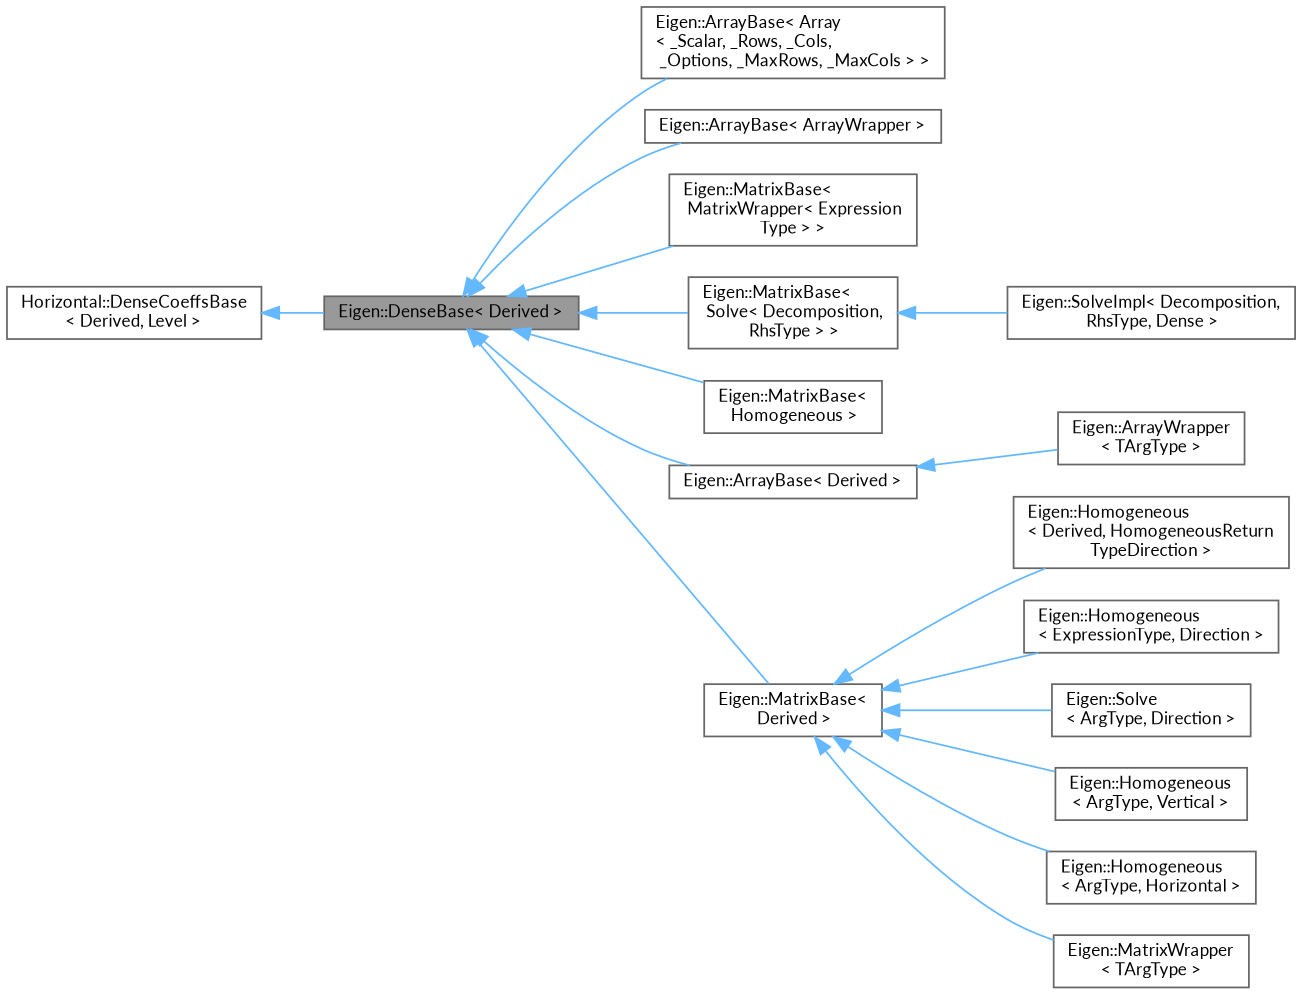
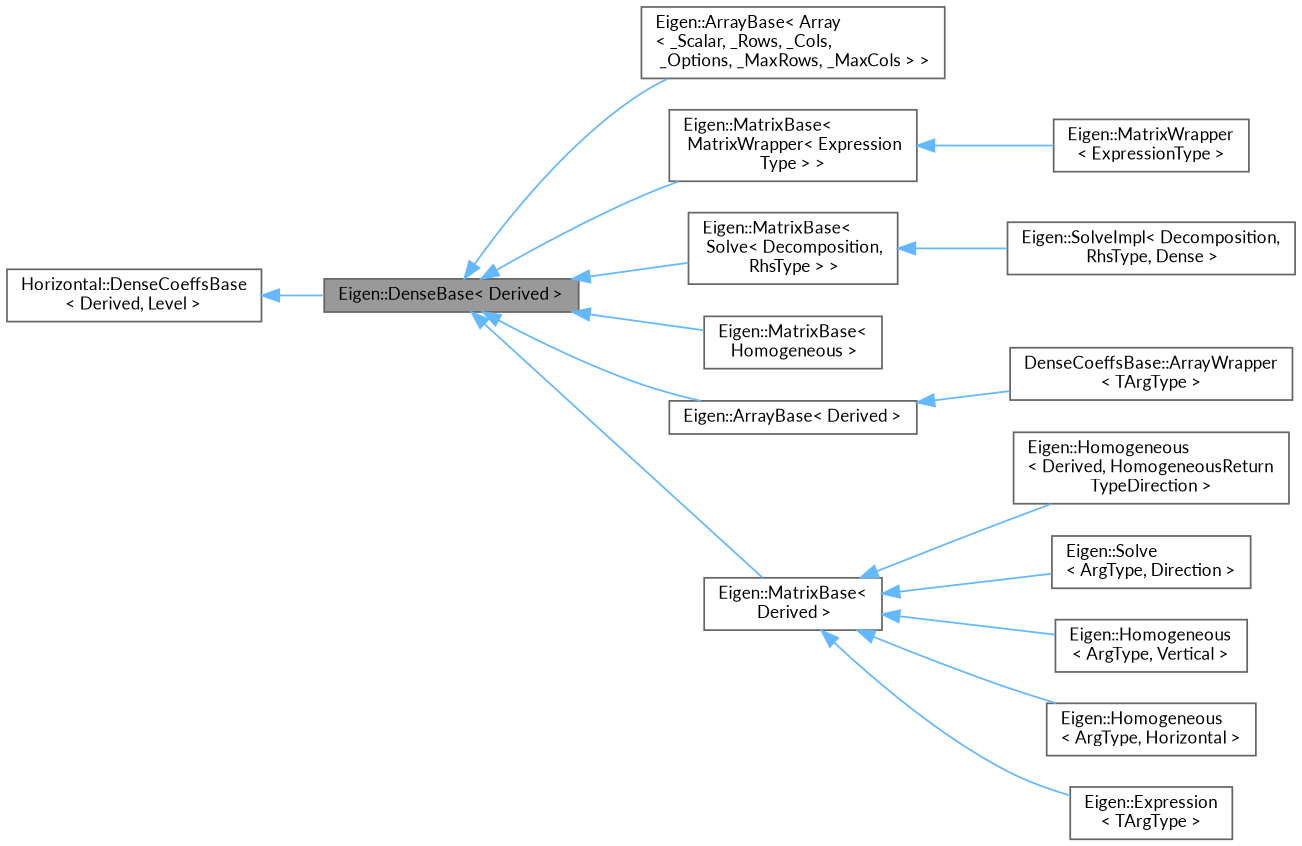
(793, 126) -> none
none -> (1151, 146)
(1151, 438) -> (1151, 374)
(1151, 627) -> none
(1151, 961) -> (1151, 813)
